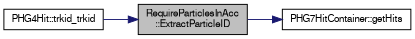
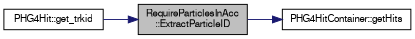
(54, 19) -> (54, 19)
(347, 19) -> (347, 19)
